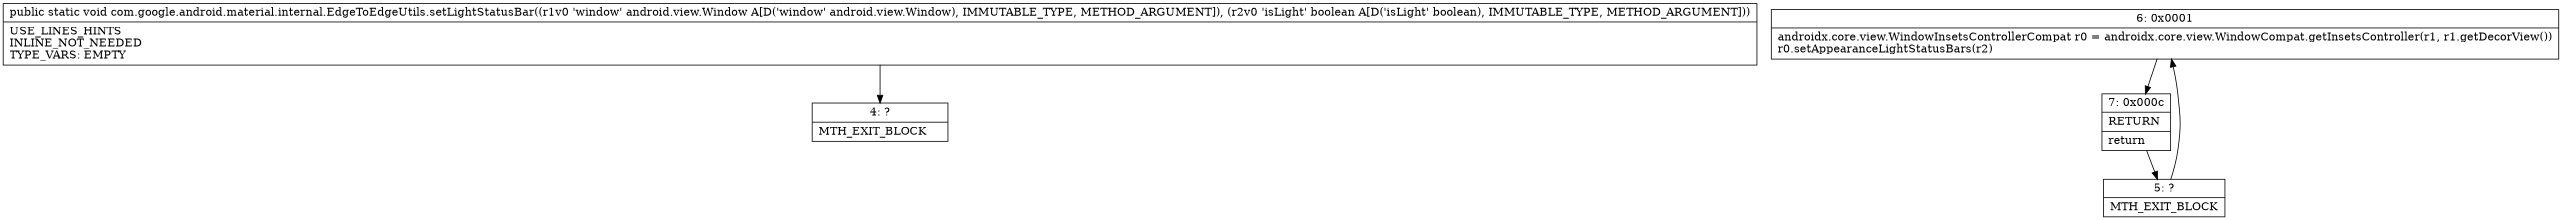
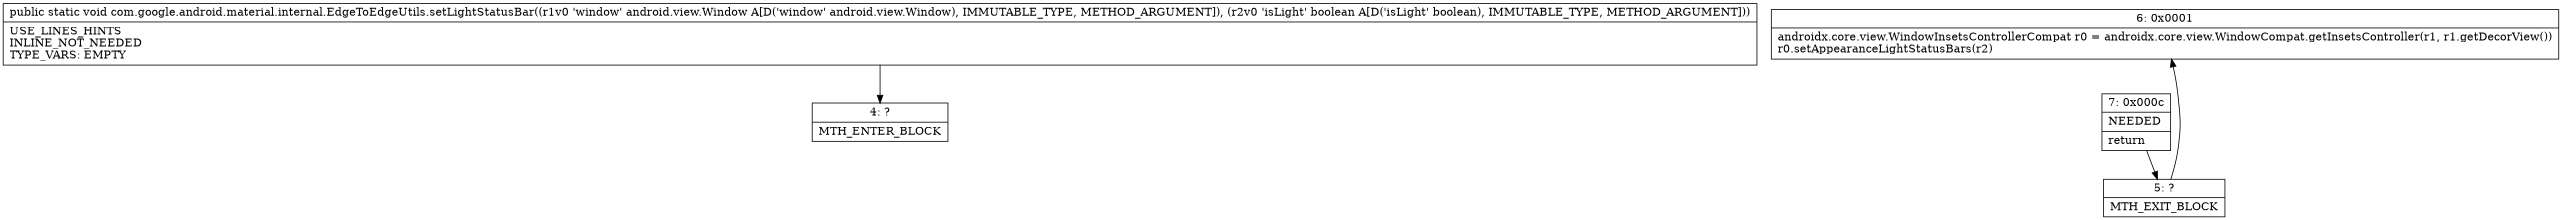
(2153, 73) -> none
(2134, 121) -> (2135, 121)
(873, 131) -> (880, 131)
